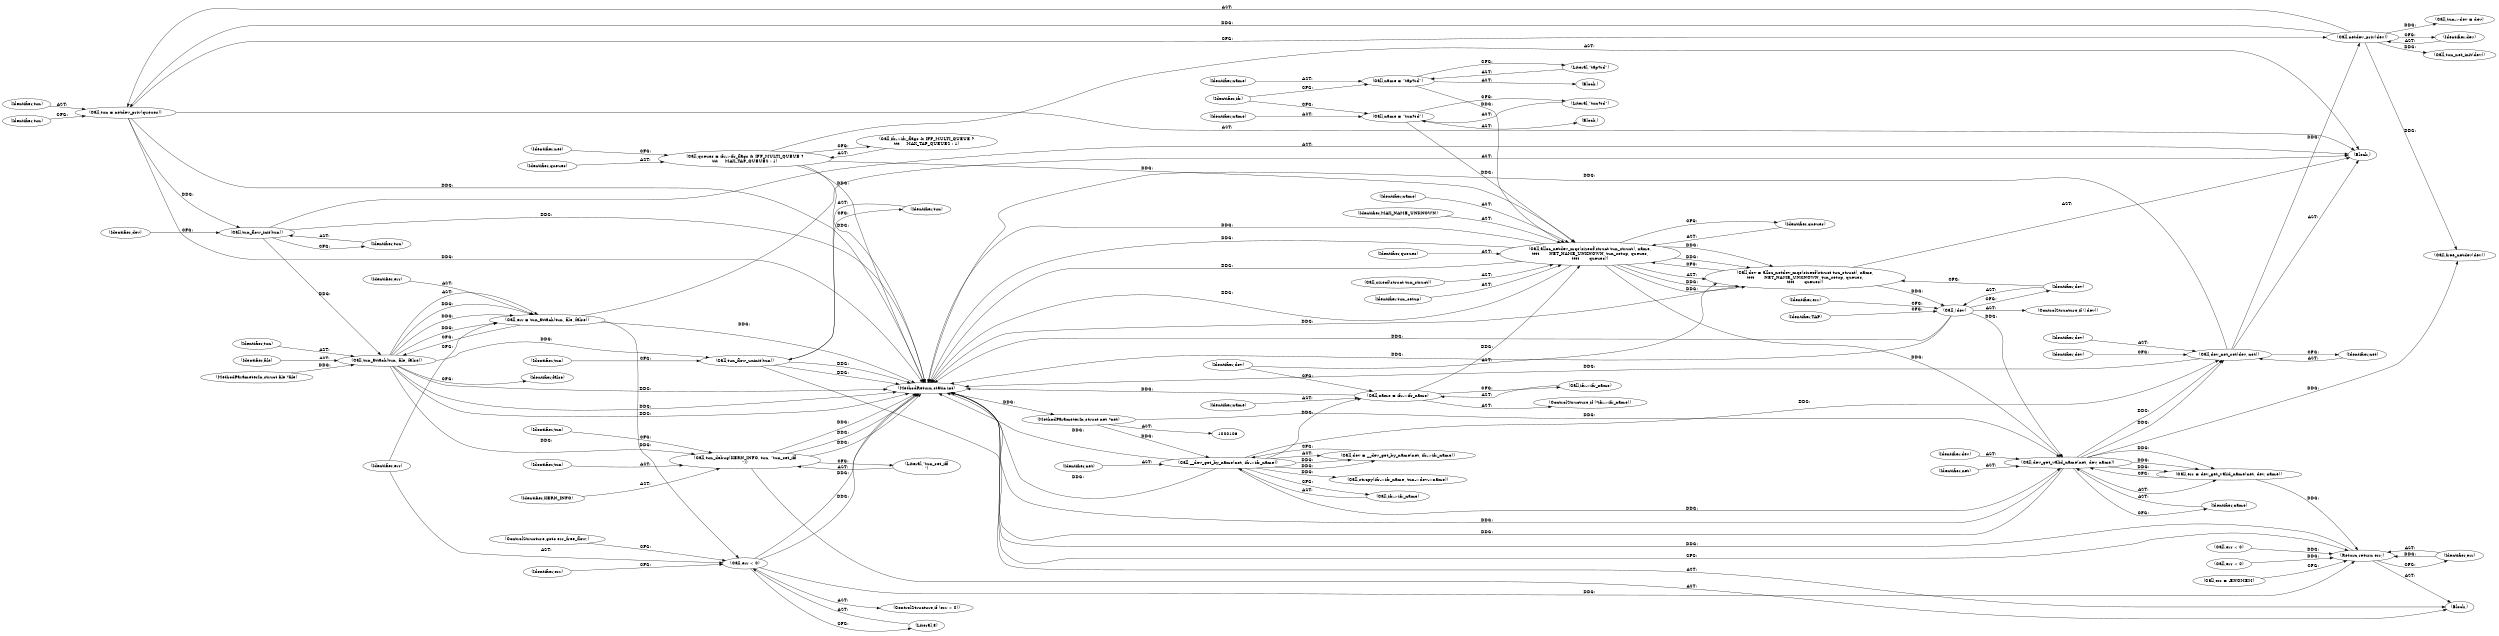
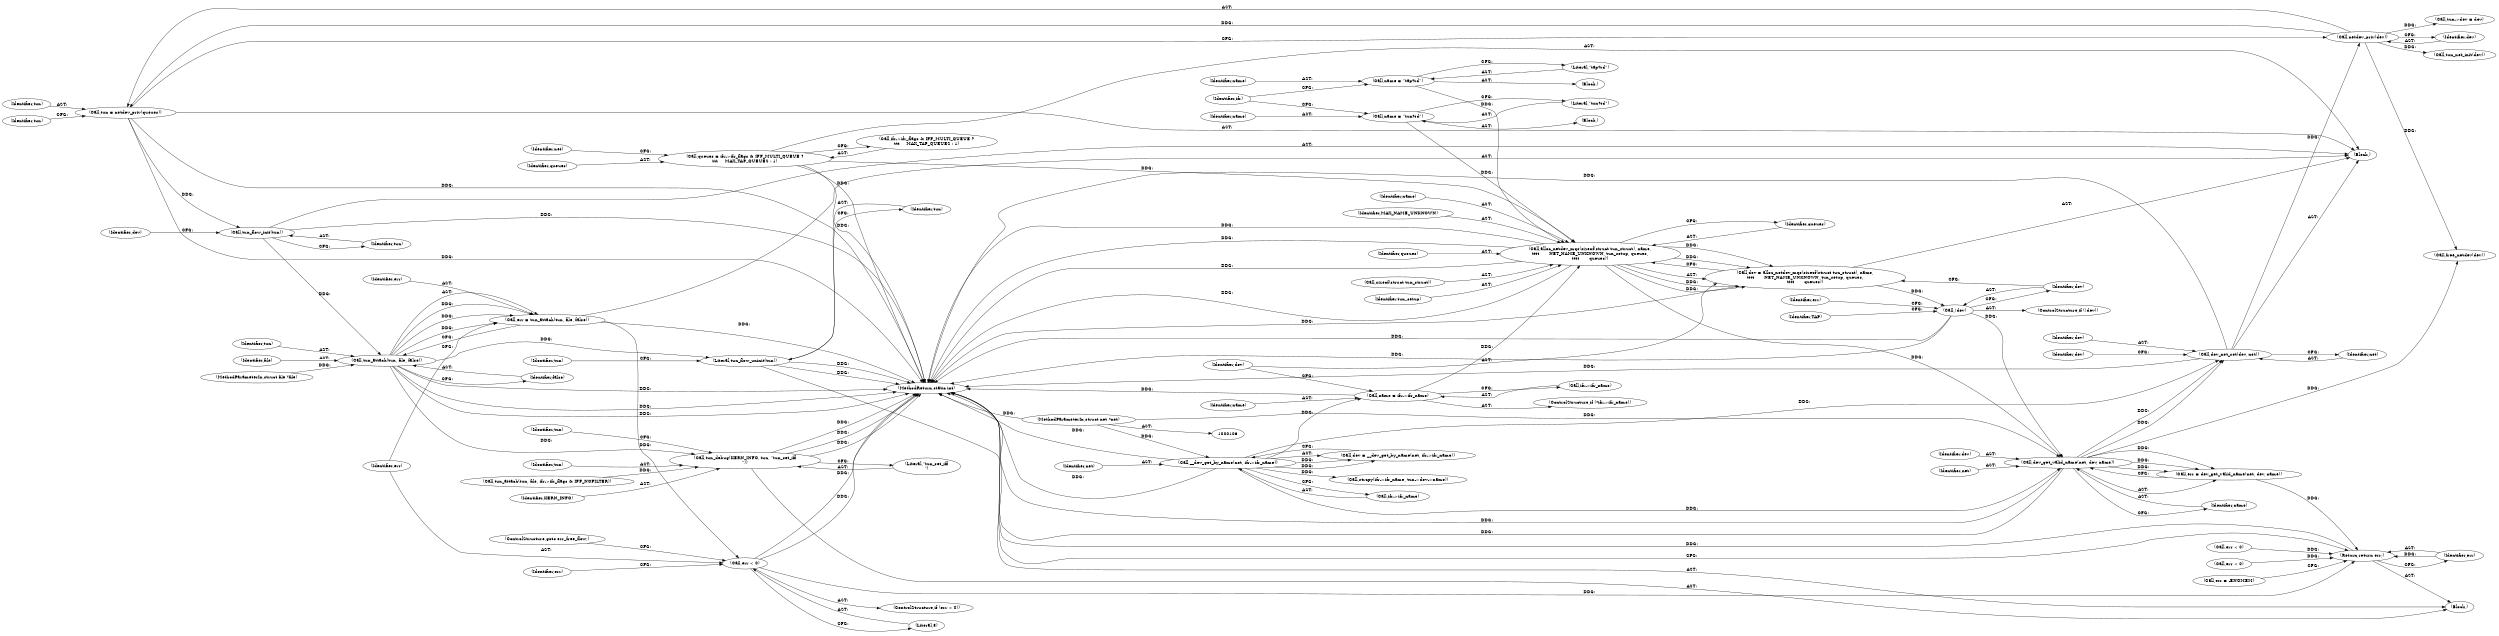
(745, 361) -> (745, 361)
none -> (469, 372)
(1000, 403) -> (979, 409)
none -> (547, 482)
